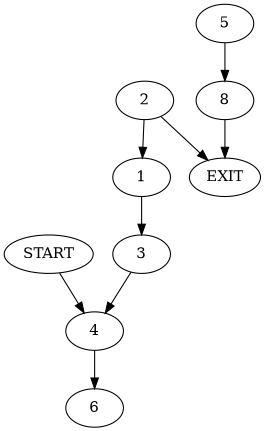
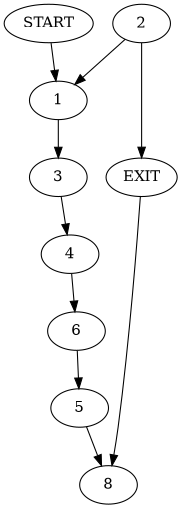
(225, 134) -> (129, 326)
(69, 288) -> (53, 57)
none -> (78, 364)
